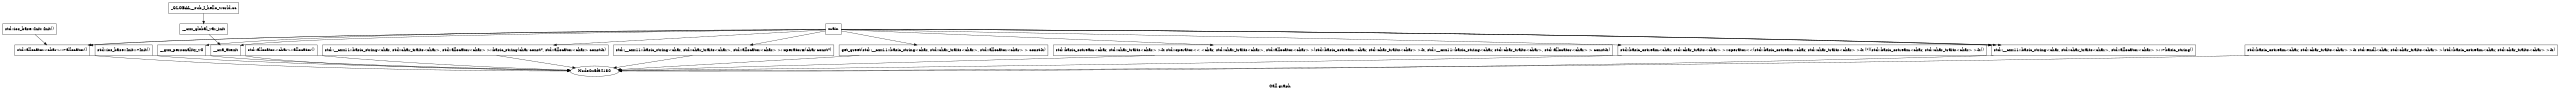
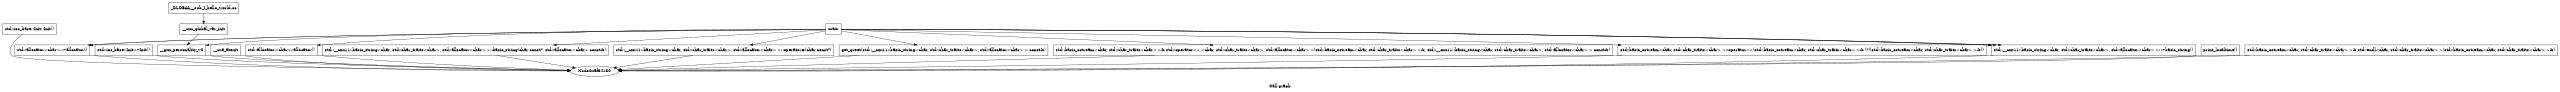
(491, 35) -> (484, 35)
(212, 38) -> (194, 38)
(40, 39) -> (247, 67)
none -> (2220, 50)
